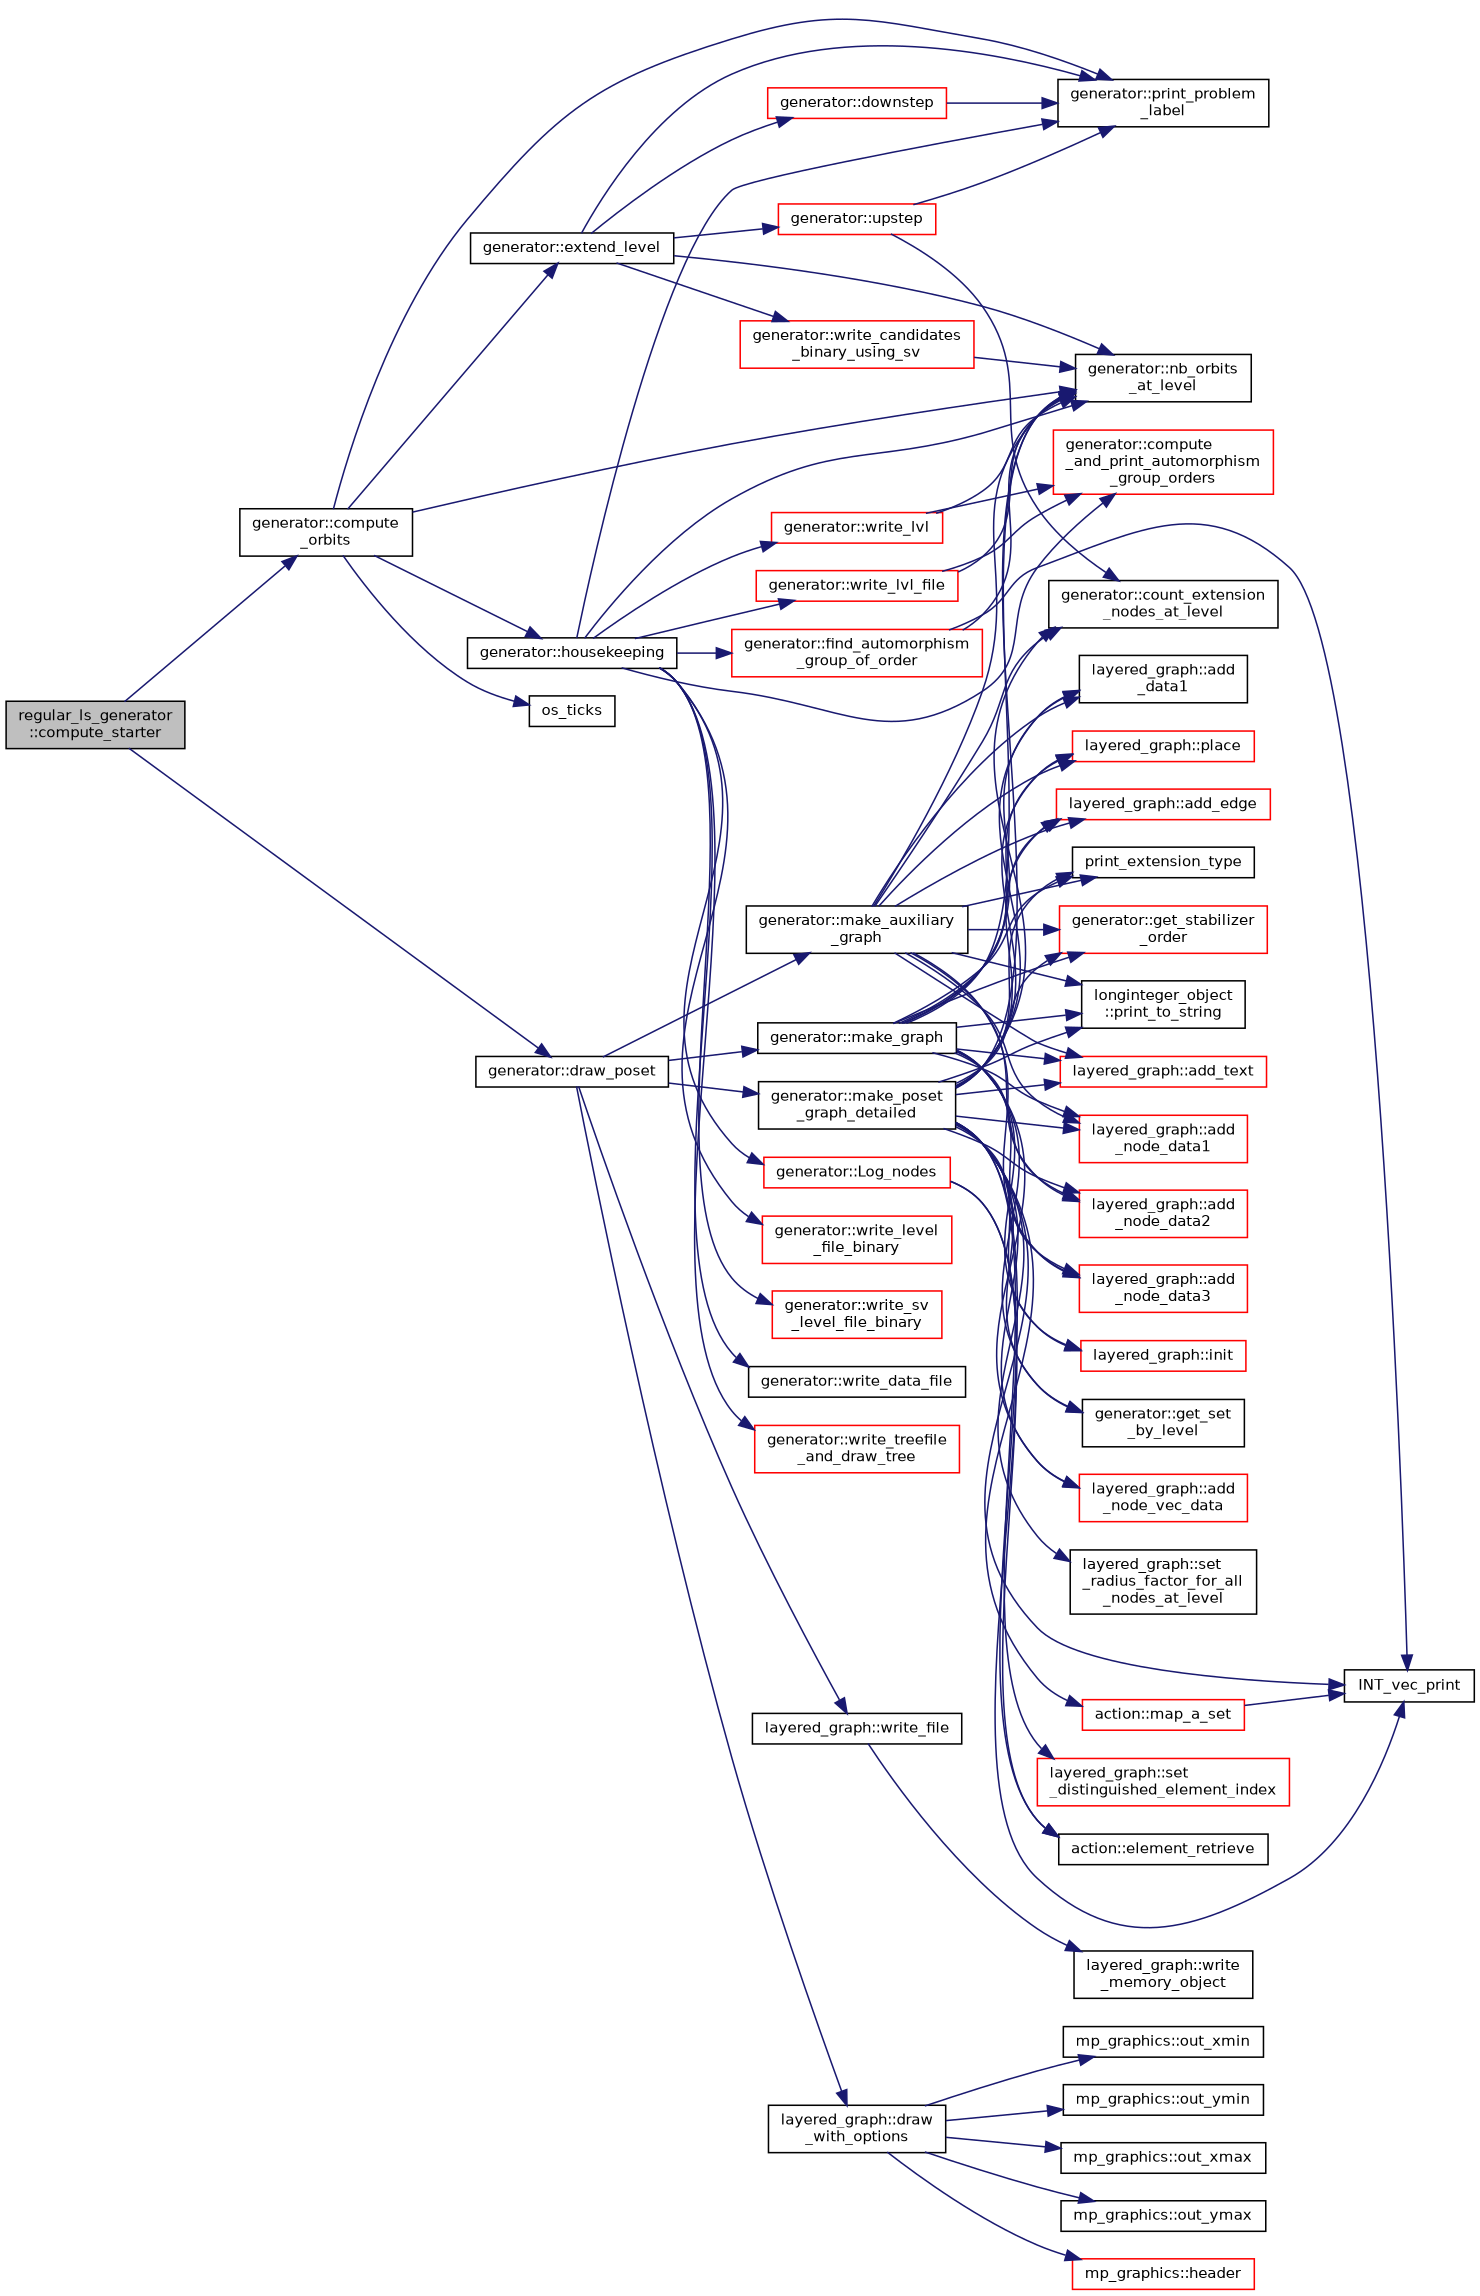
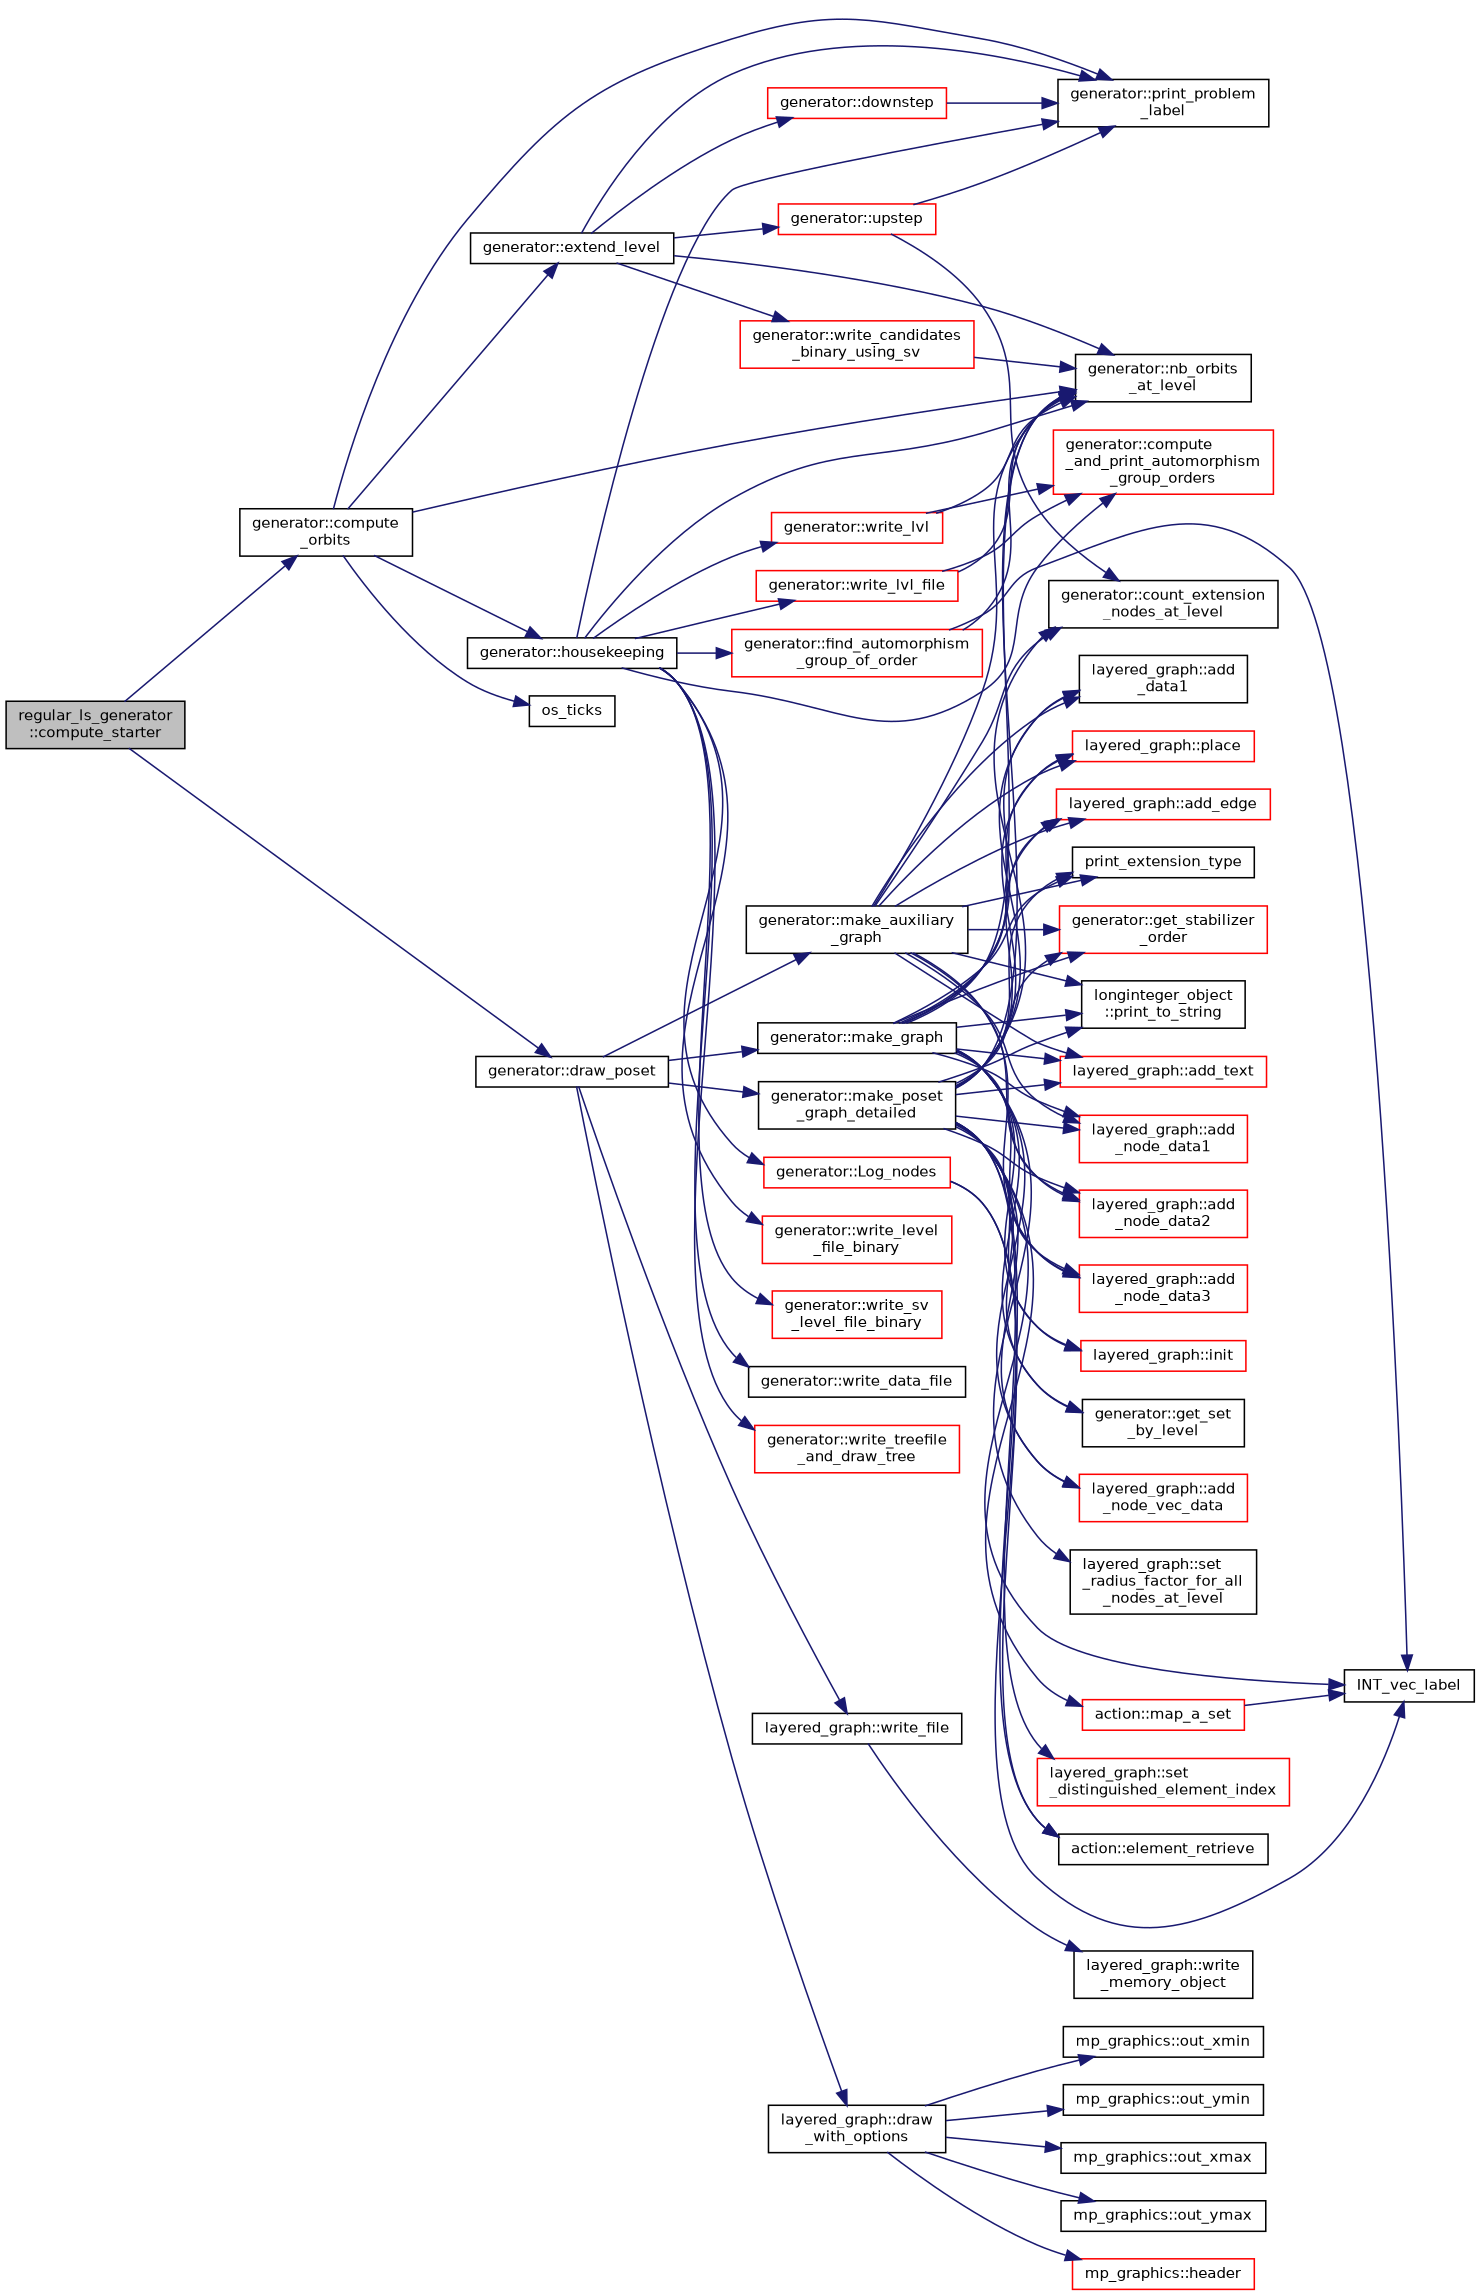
(1012, 1336) -> (1014, 1298)
(1409, 1686) -> (1409, 1686)
